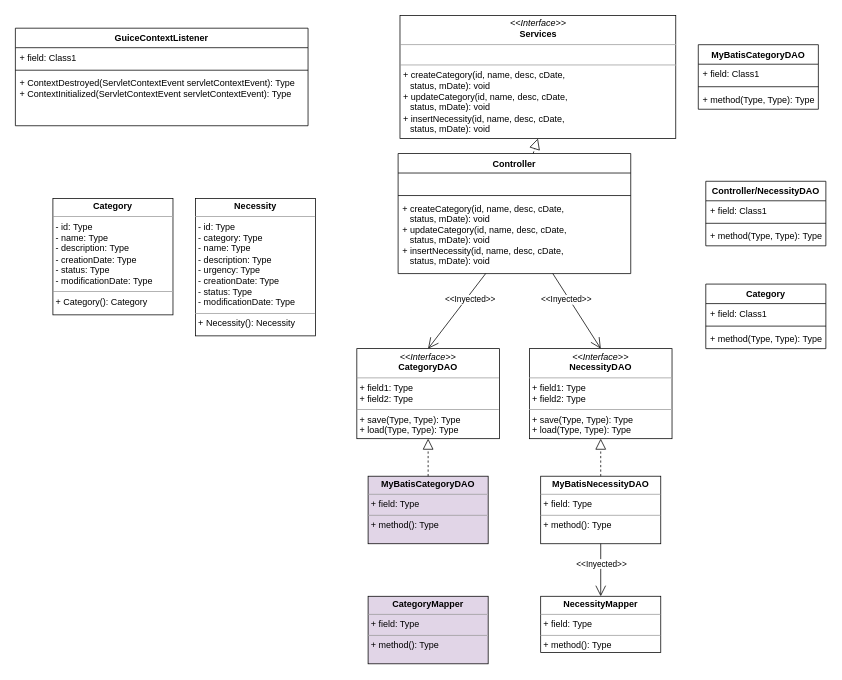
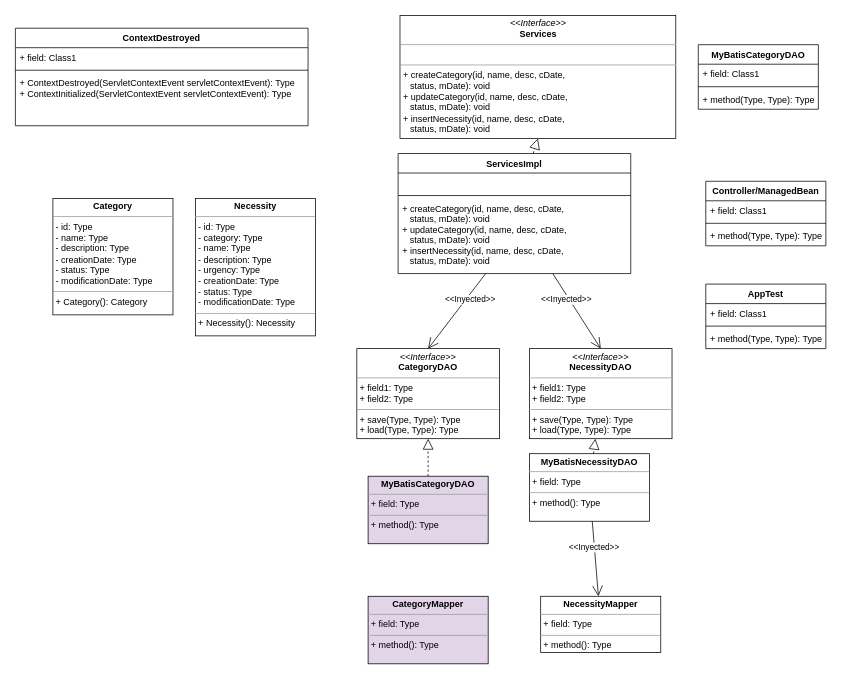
(161, 38) -> (161, 38)
(514, 164) -> (514, 164)
(765, 191) -> (765, 191)
(765, 294) -> (765, 294)
(600, 510) -> (589, 487)
